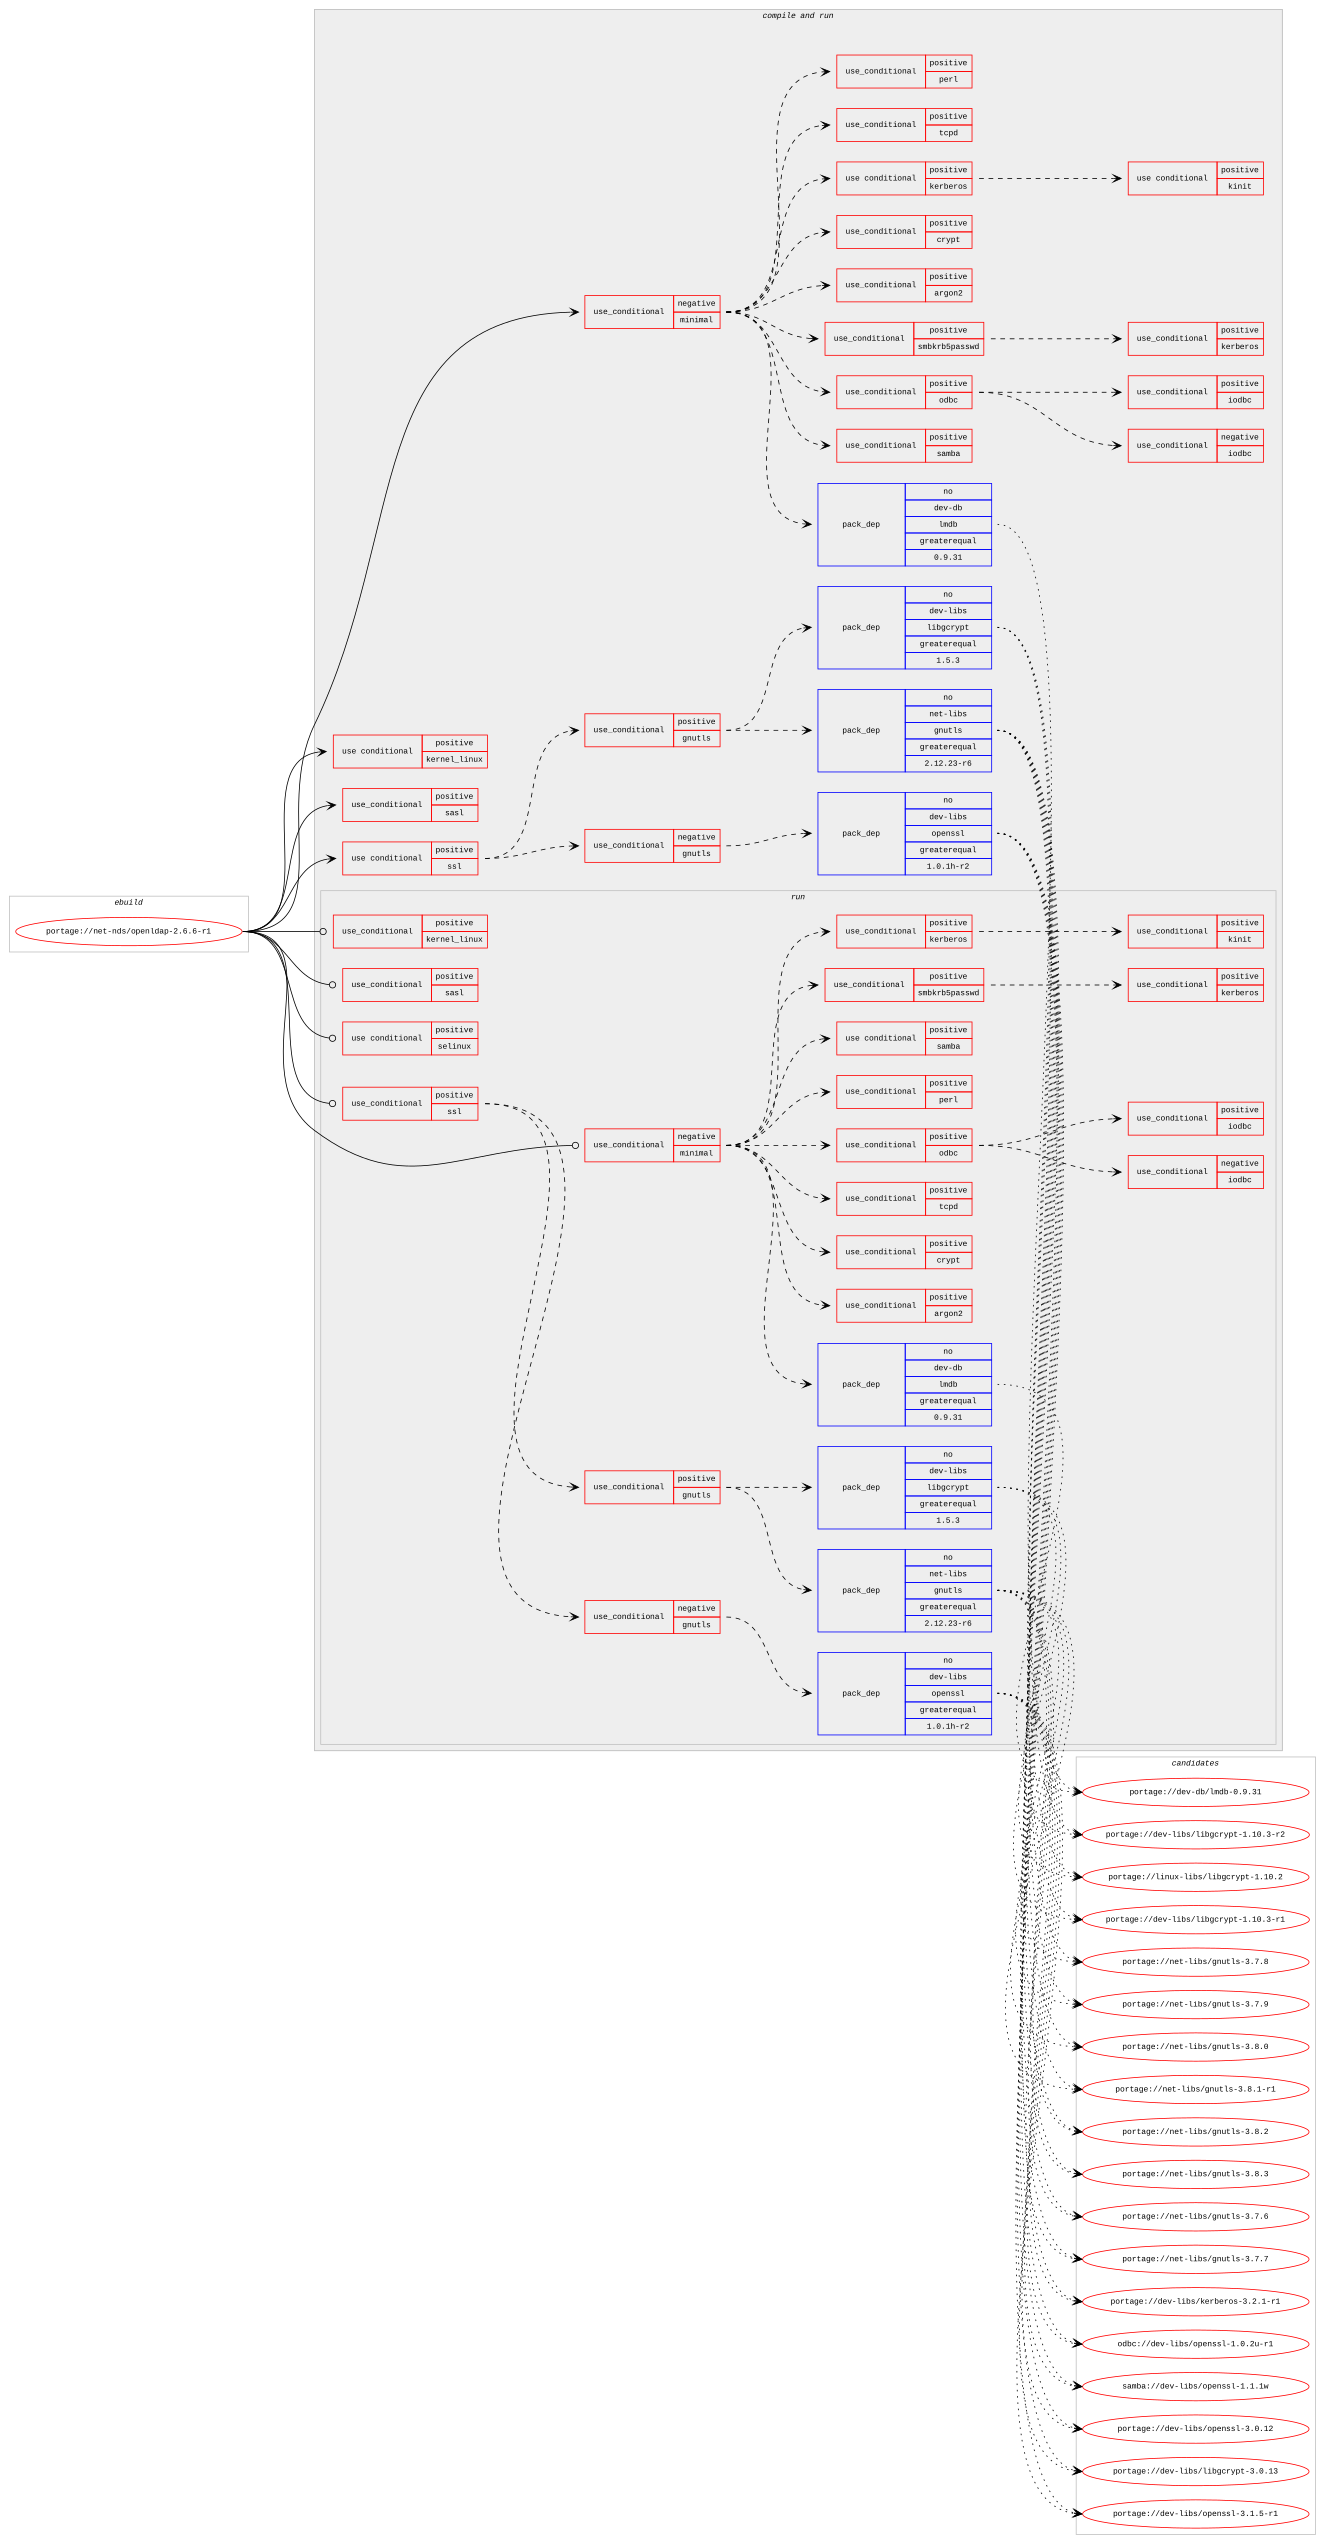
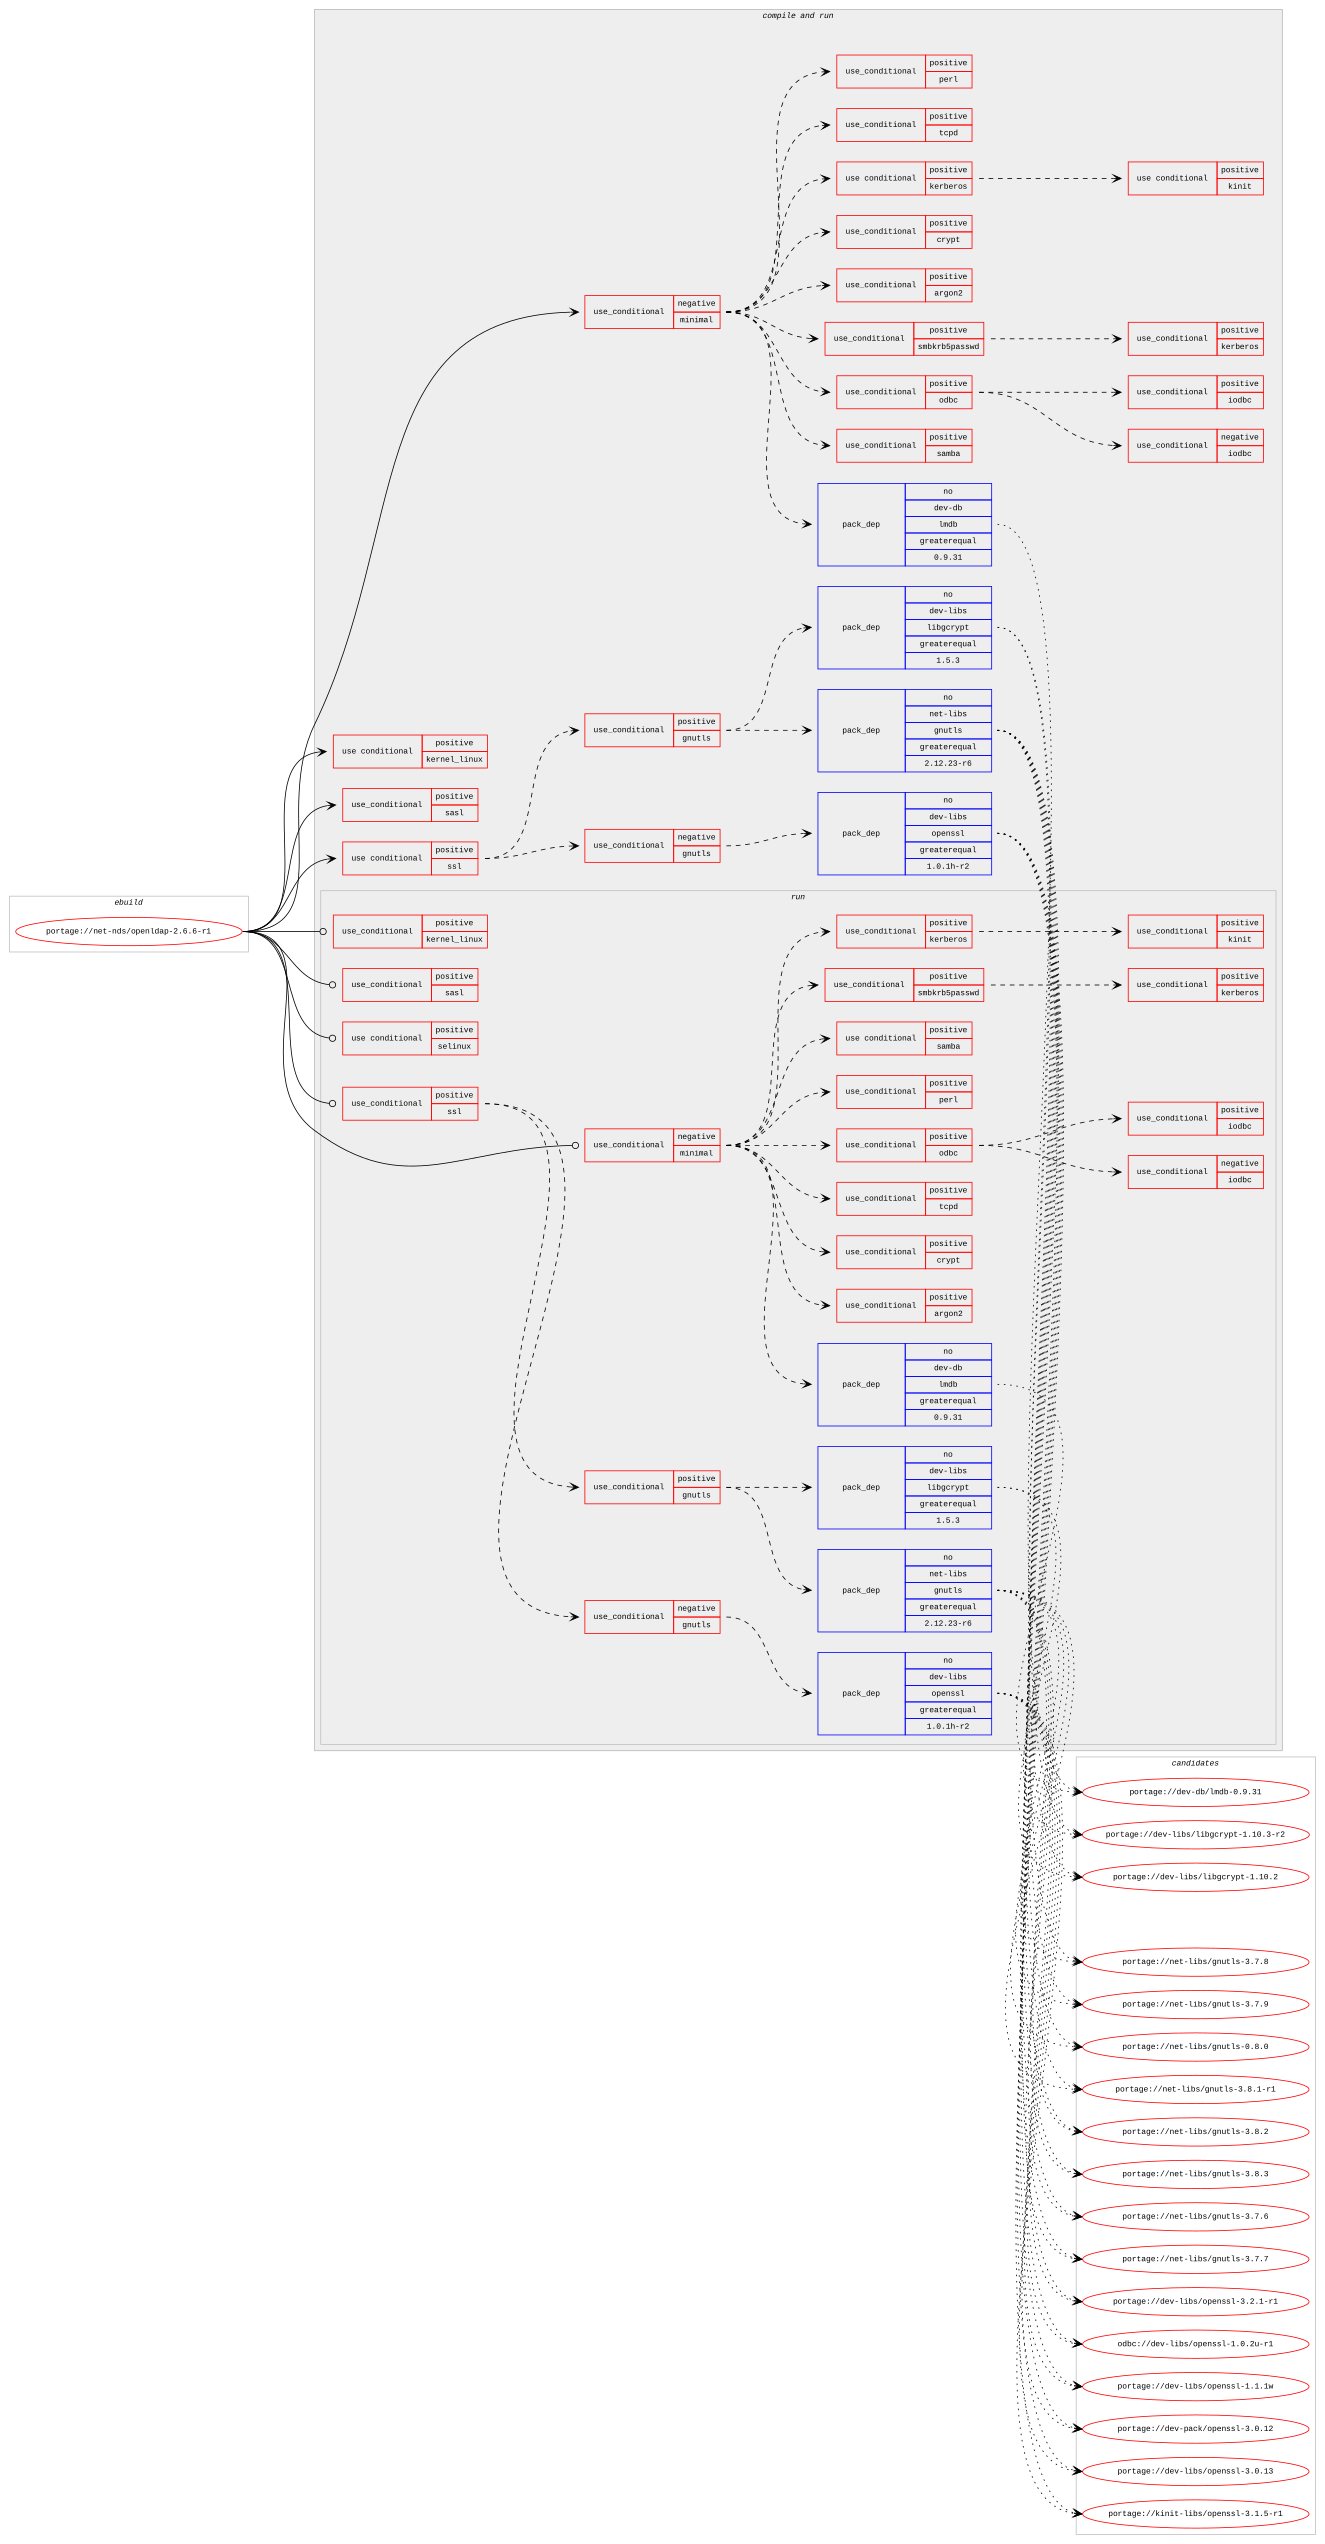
(1196, 1877) -> (1196, 1877)
(1196, 1920) -> none
(1196, 2047) -> (1196, 2047)
(1196, 2302) -> (1196, 2302)
(1196, 2387) -> (1196, 2387)
(1196, 2429) -> (1196, 2429)
(1196, 2472) -> (1196, 2472)
(1196, 2514) -> (1196, 2514)
